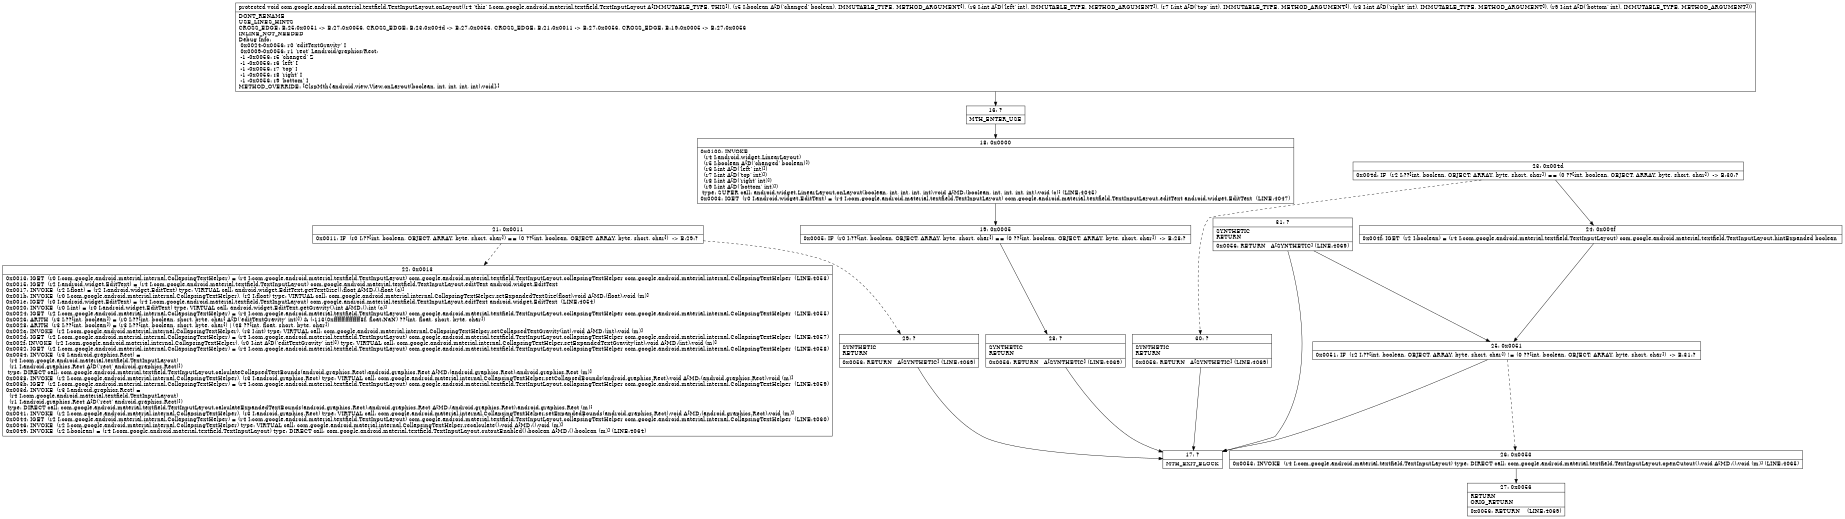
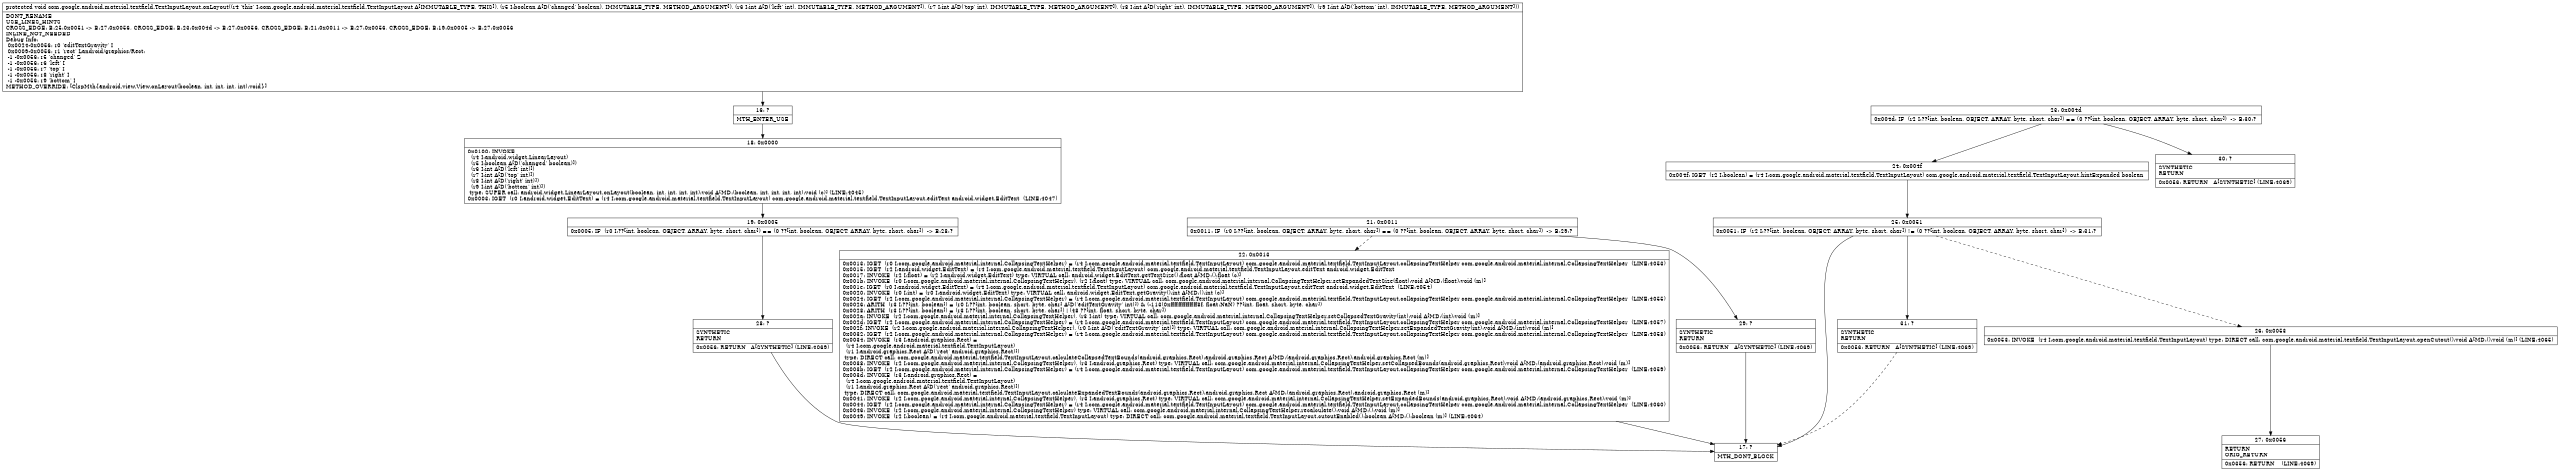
(1289, 206) -> (2147, 136)
(815, 258) -> (1662, 247)
(1400, 295) -> (1907, 276)
(1300, 371) -> (1848, 409)
(1197, 407) -> (1663, 432)
(1193, 464) -> (1746, 456)
(1516, 511) -> (2271, 464)
